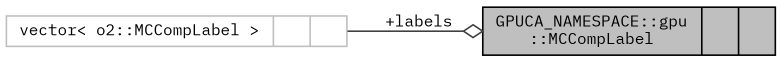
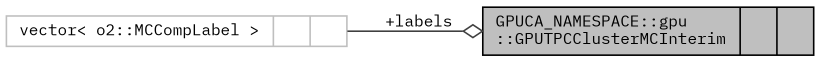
(592, 39) -> (611, 39)
